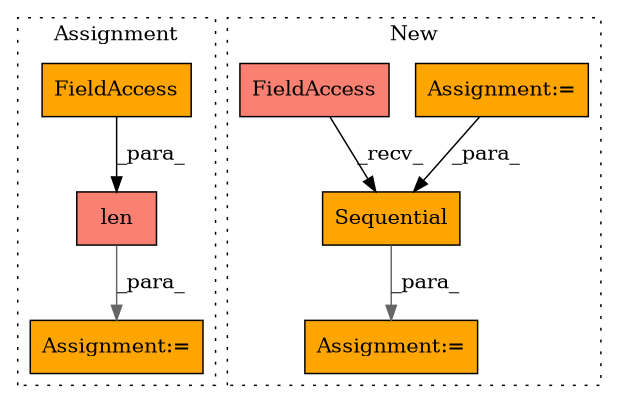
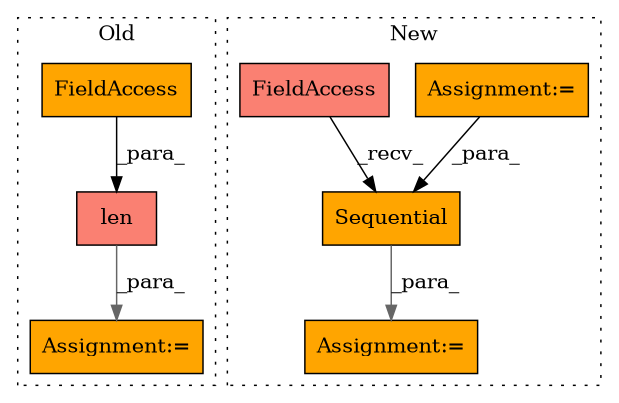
(117, 35) -> (117, 35)
